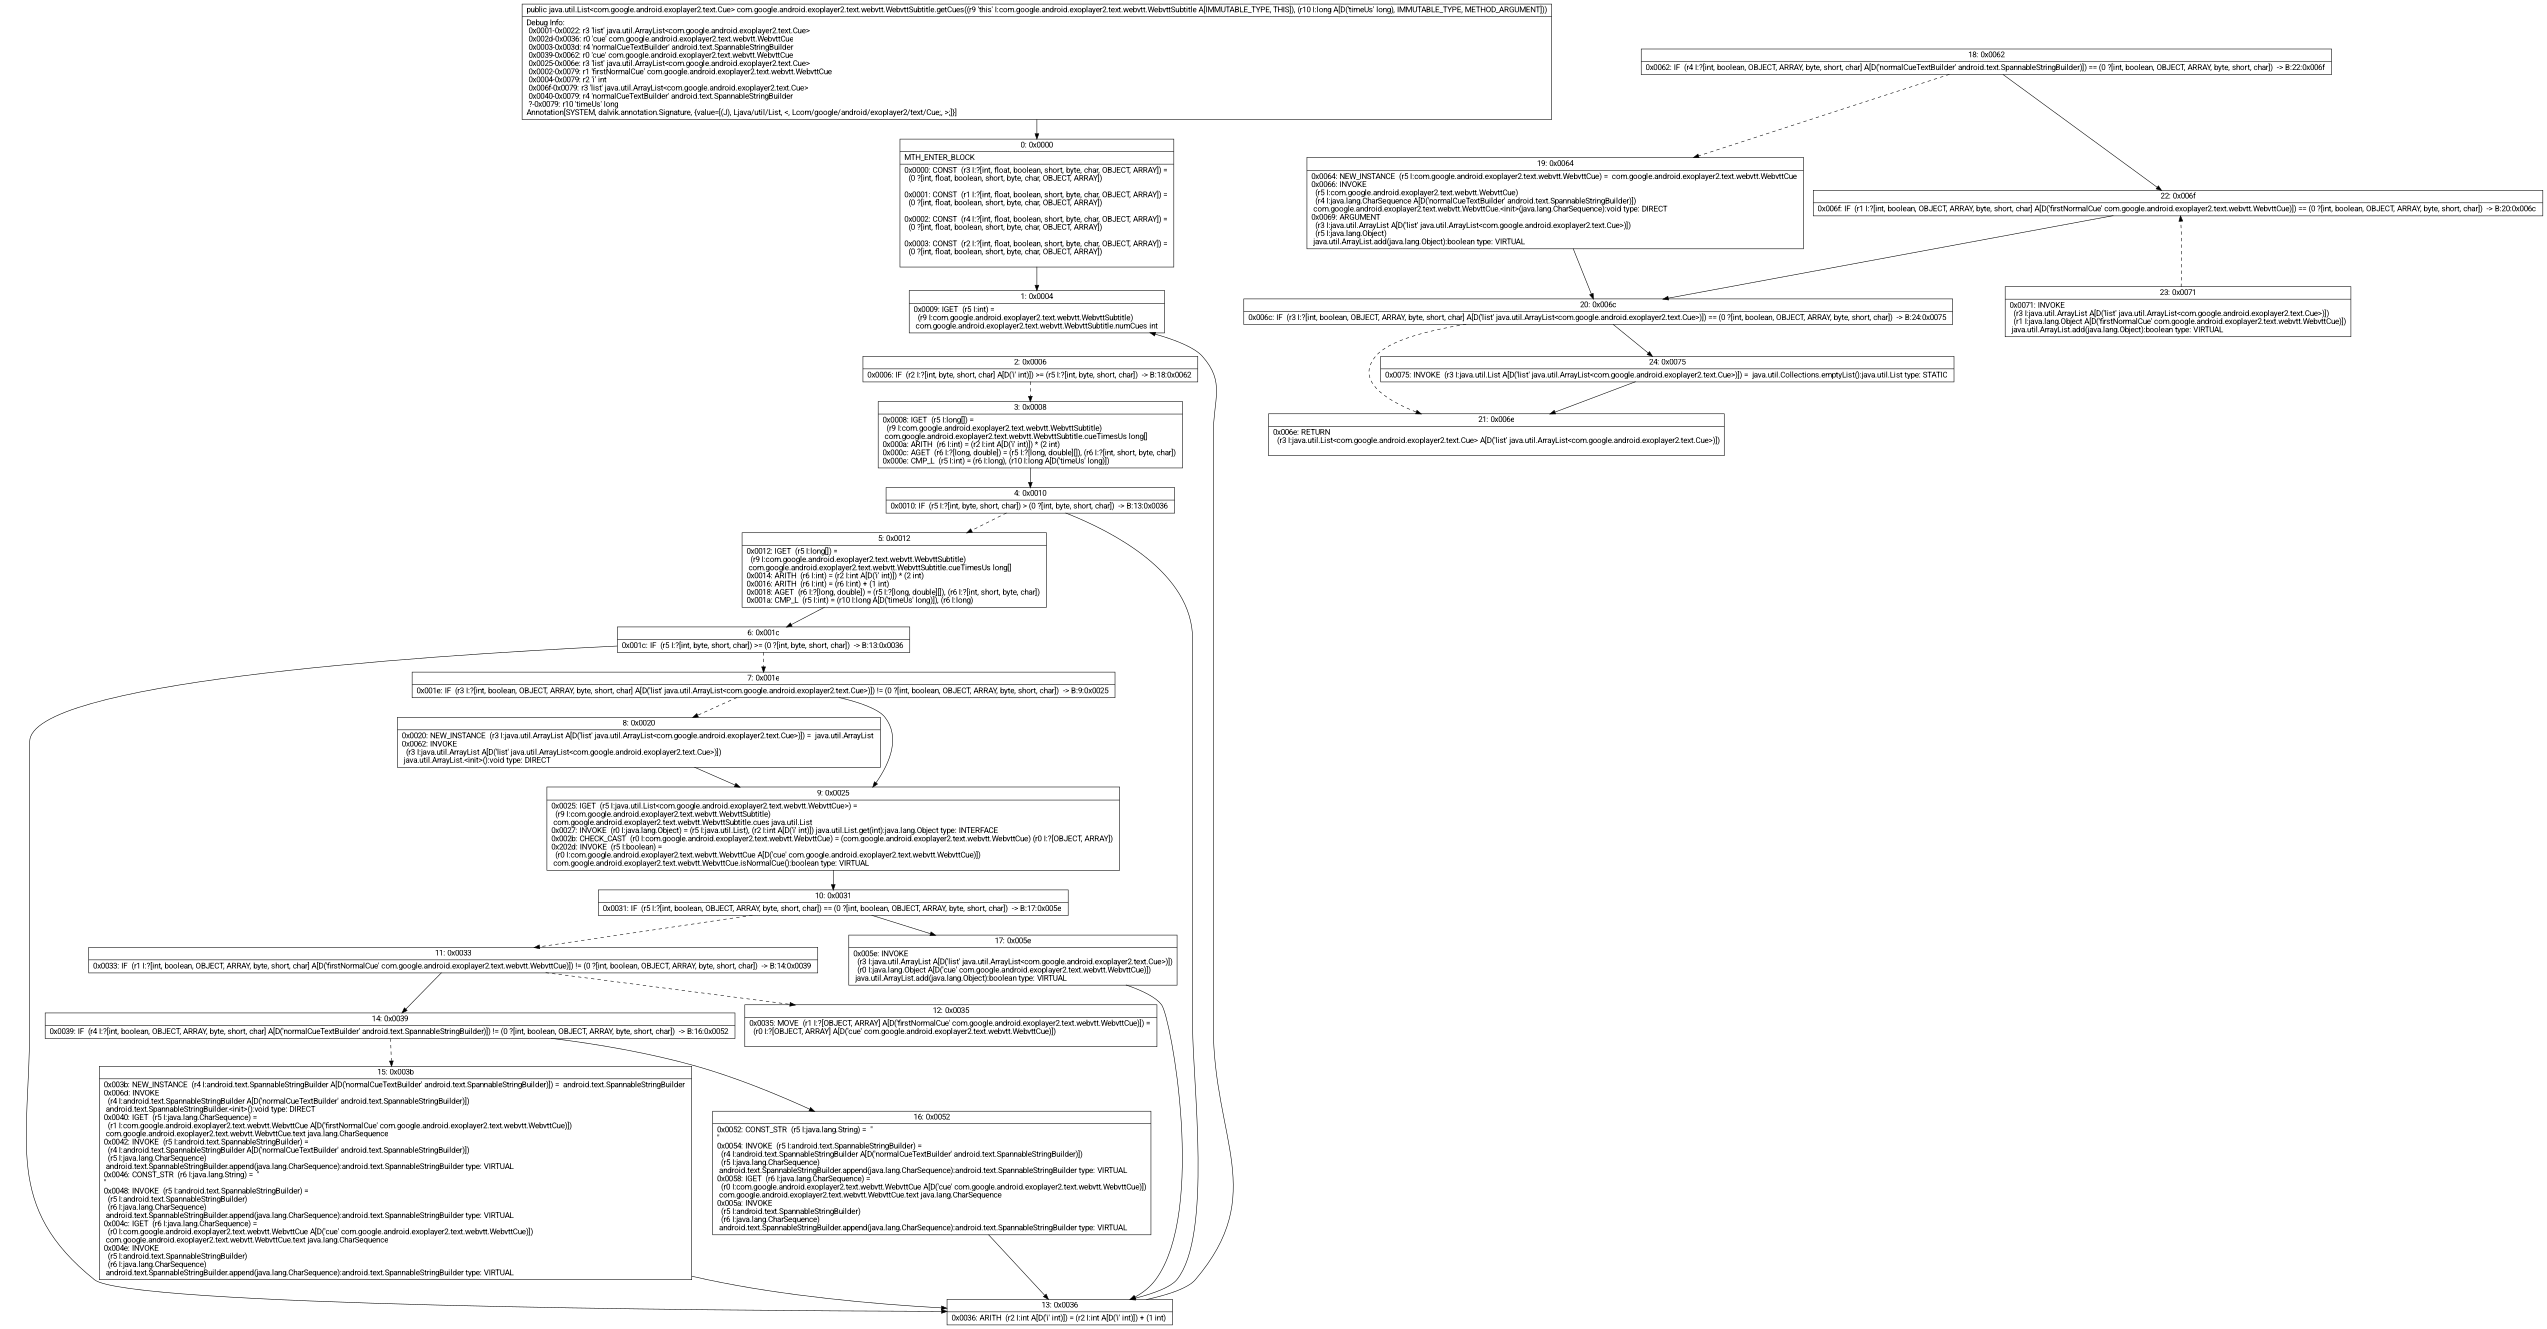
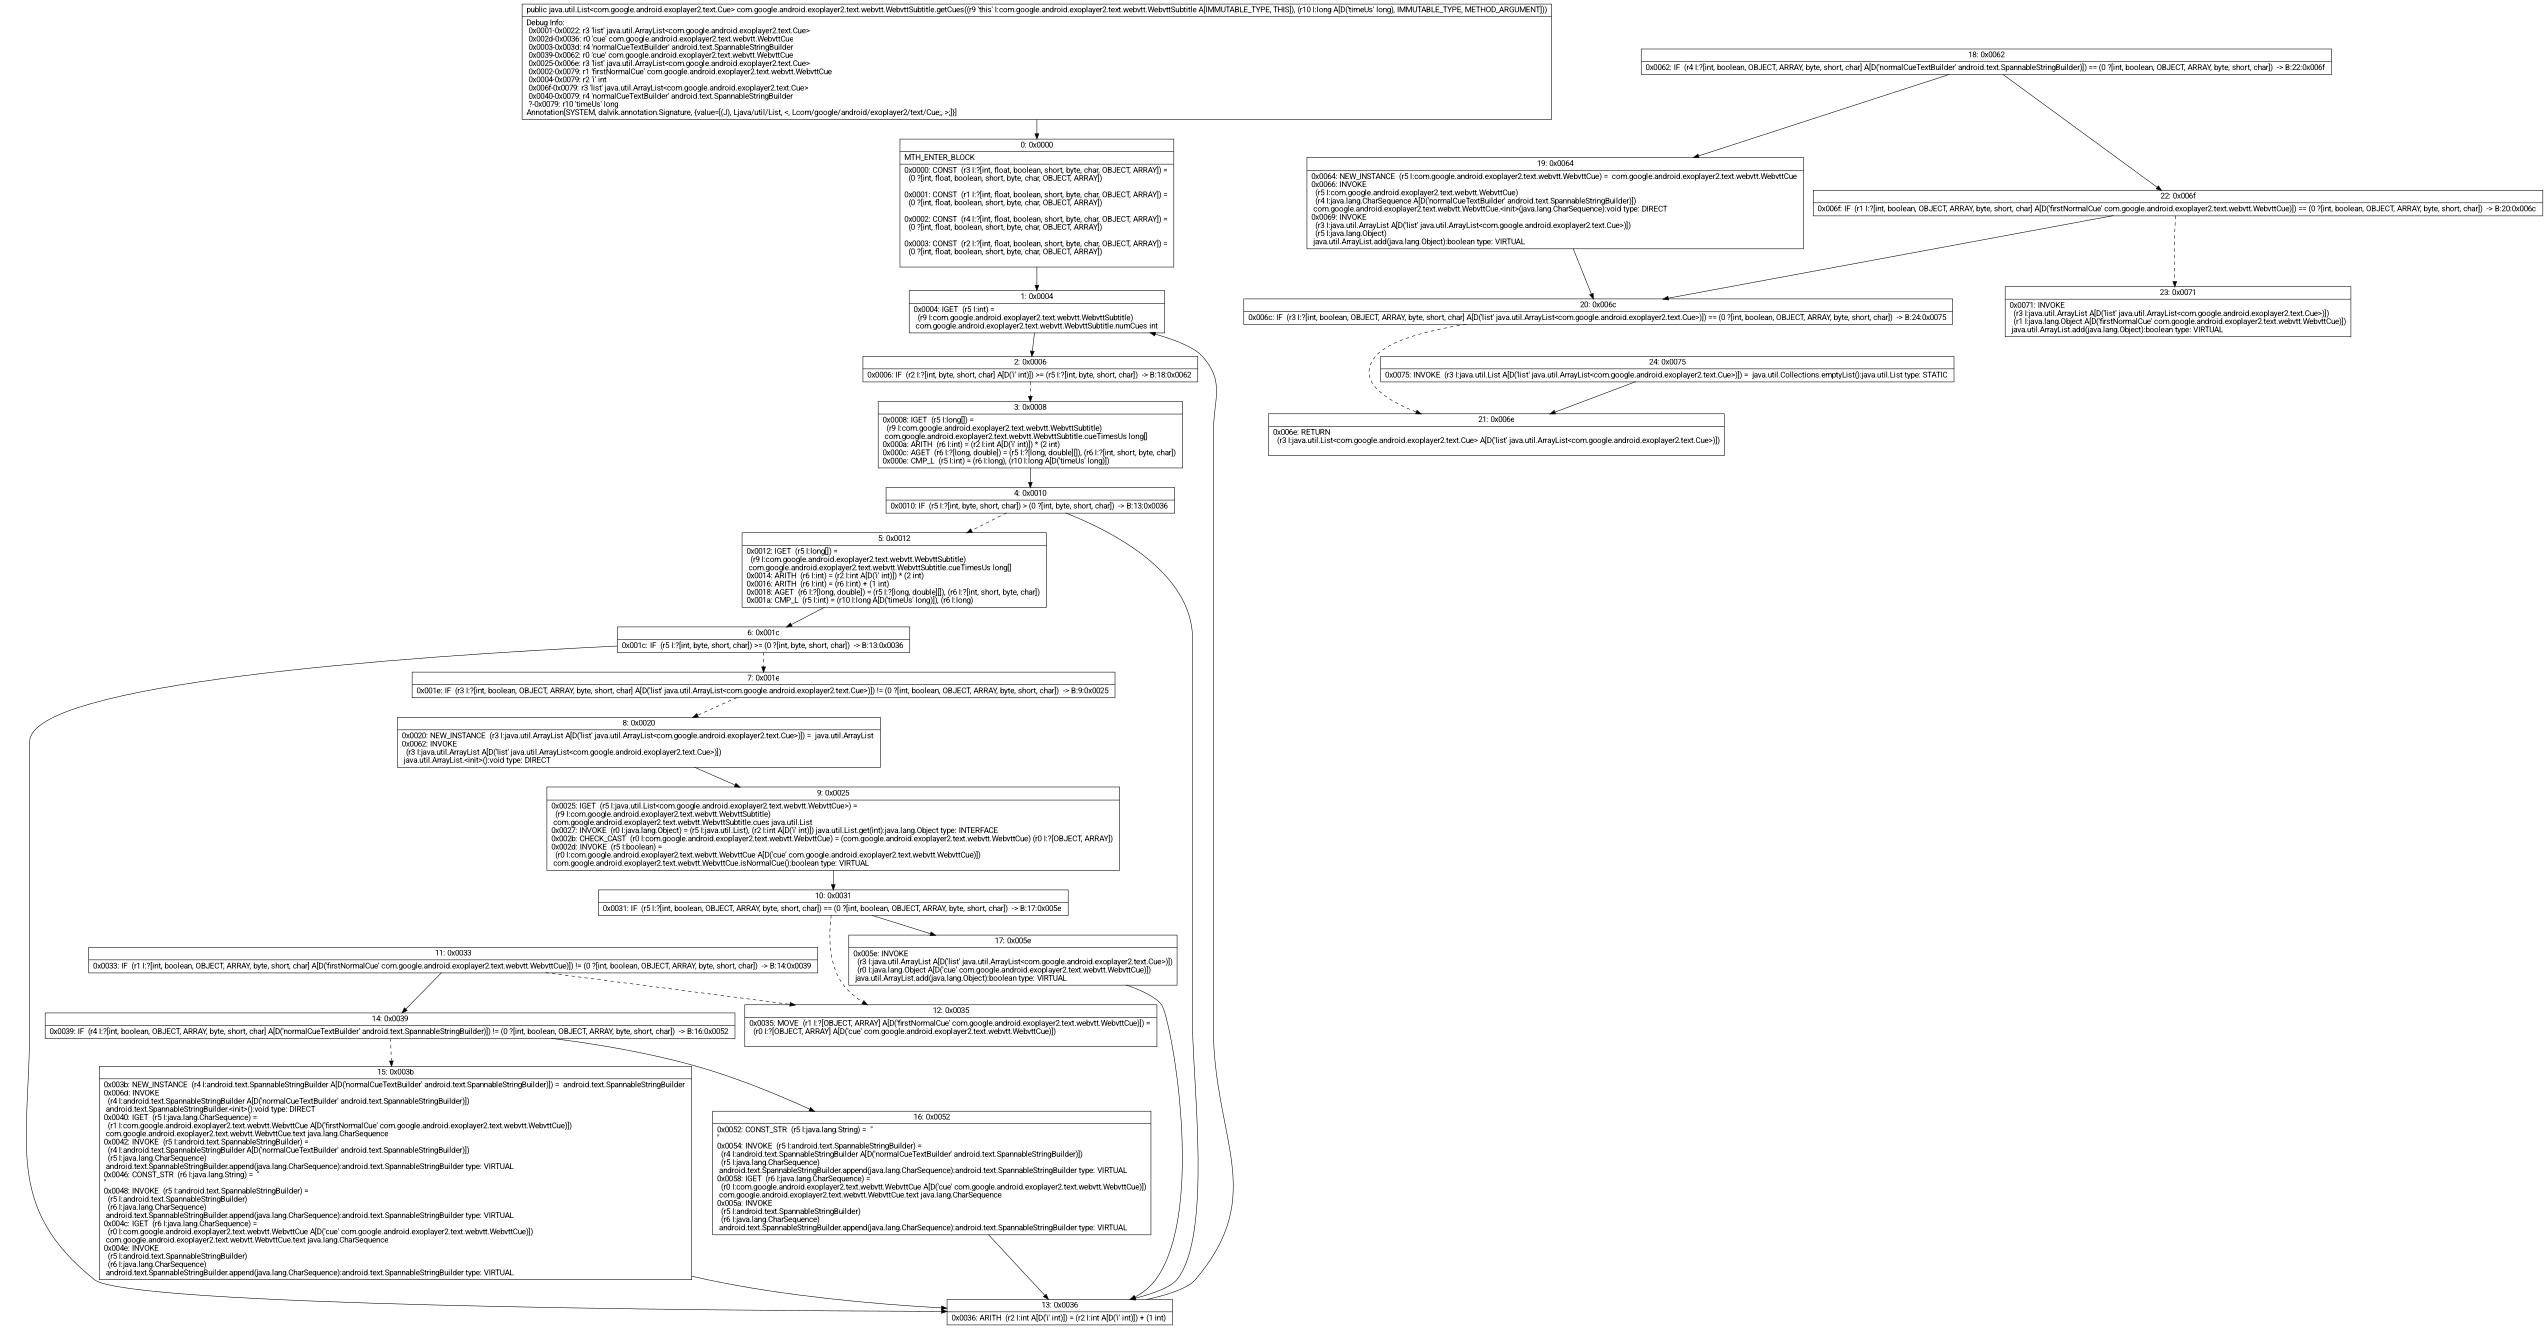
(1824, 115) -> (1824, 115)
(1348, 218) -> (1341, 218)
(2182, 254) -> (2174, 249)
(955, 310) -> (955, 310)
(1631, 339) -> none
none -> (1033, 342)
(890, 726) -> none
(608, 847) -> (608, 847)
(646, 931) -> (834, 964)
